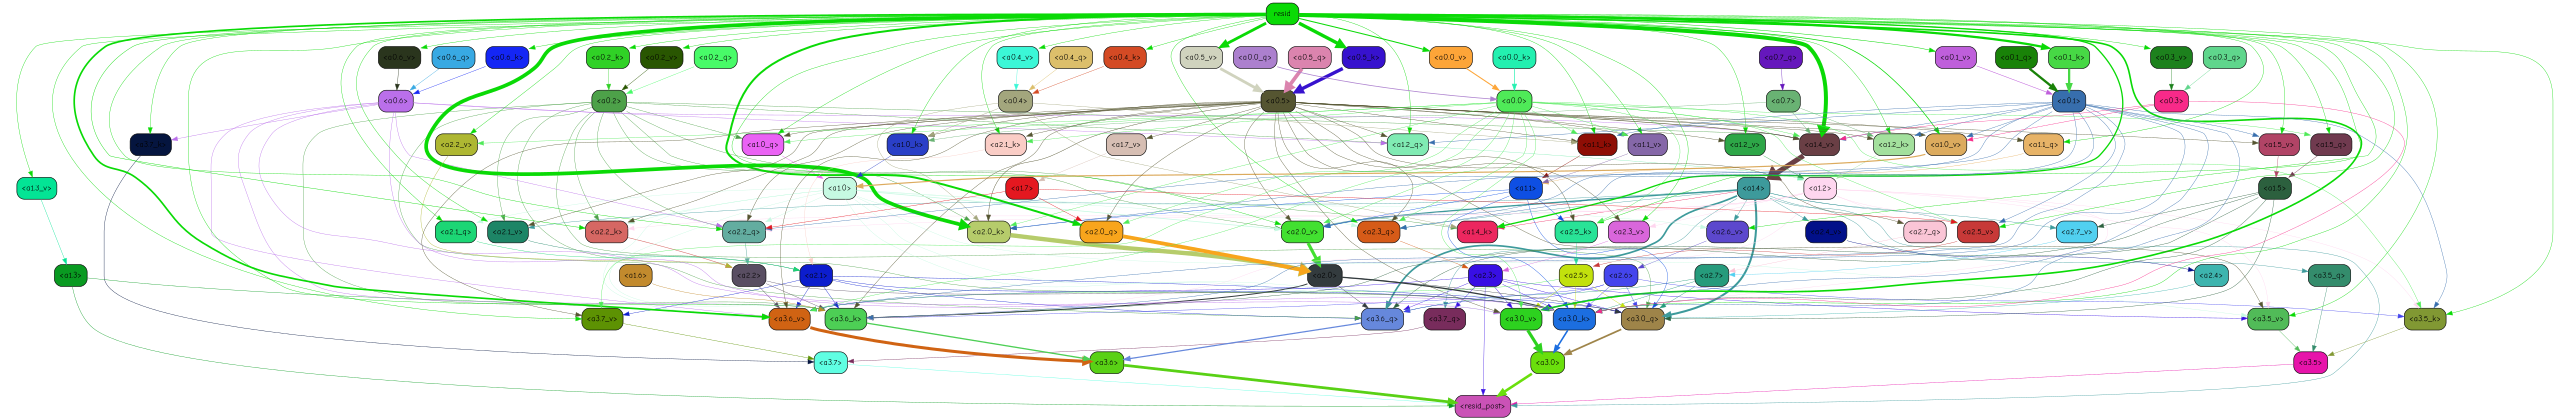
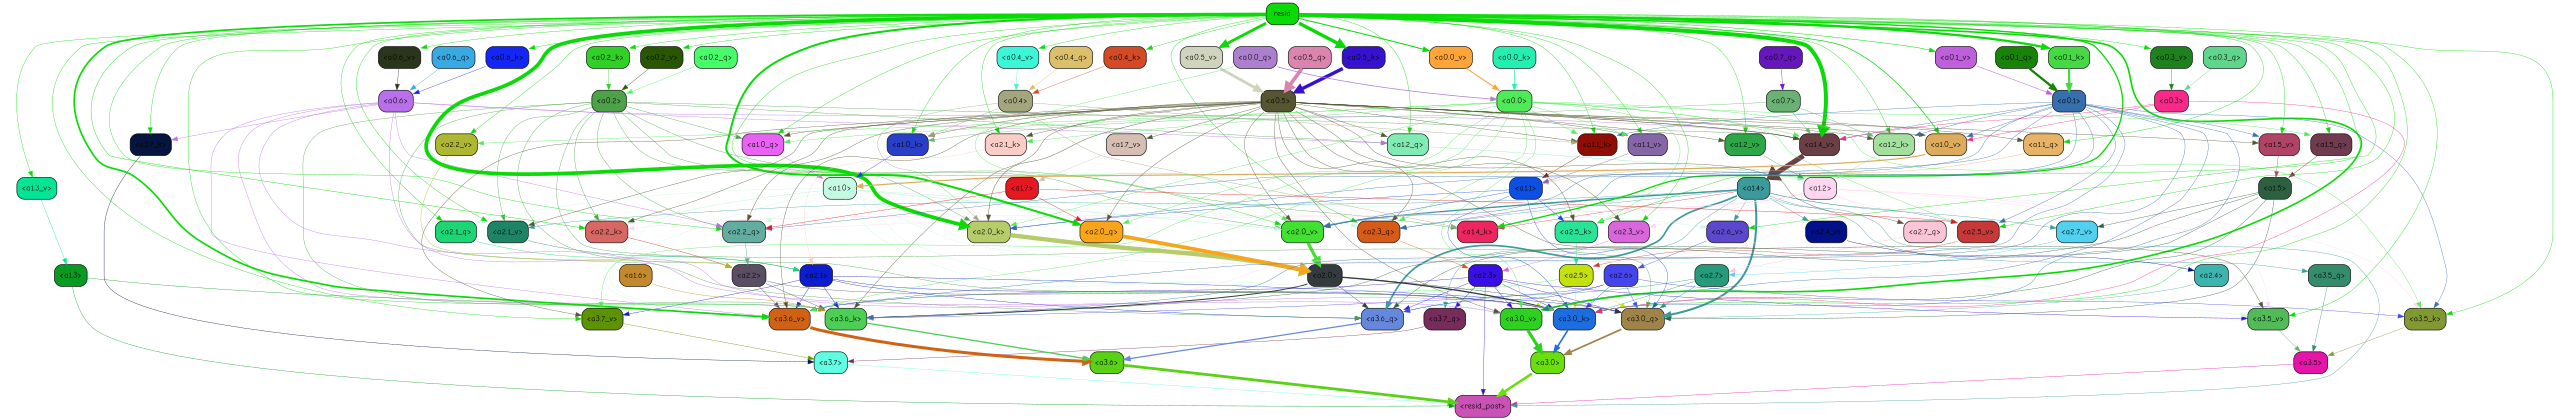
(1589, 133) -> none
(1405, 191) -> (992, 164)
